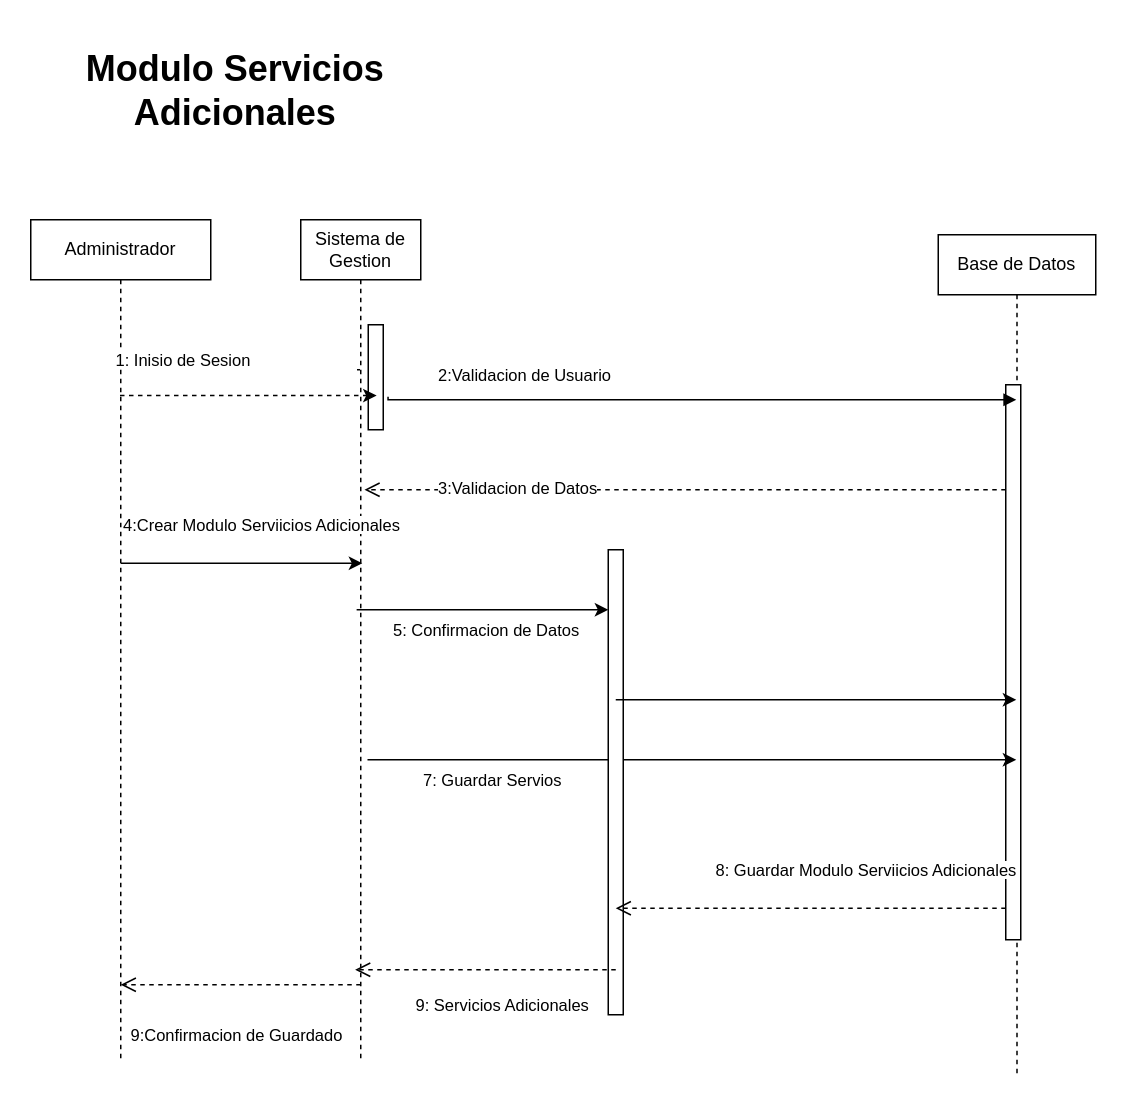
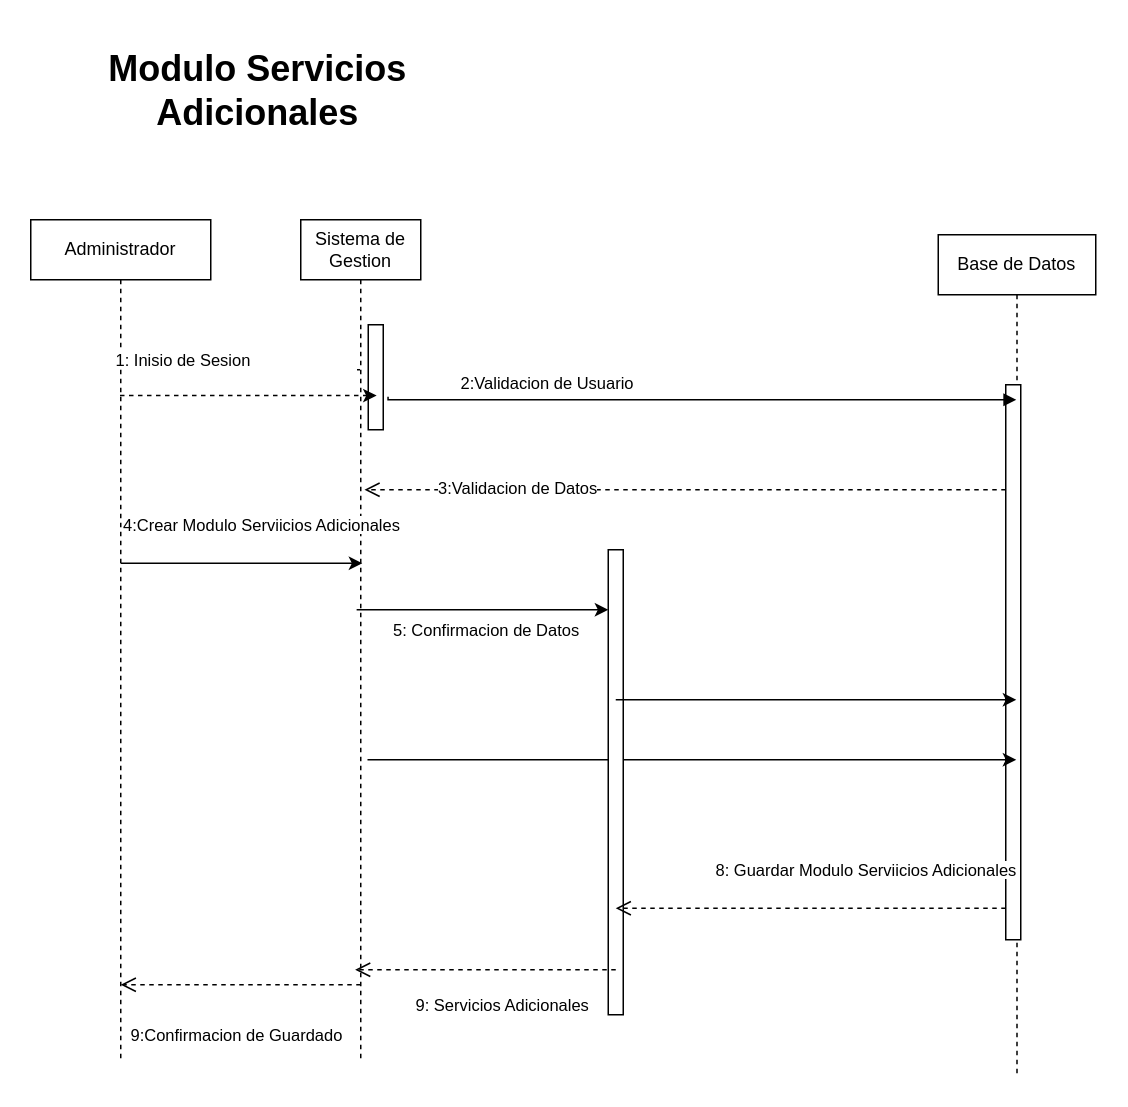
(236, 91) -> (258, 91)
(518, 385) -> (541, 392)
(503, 790) -> none
